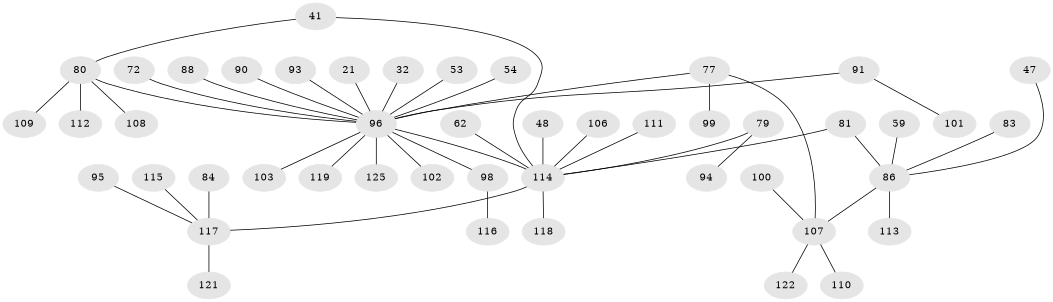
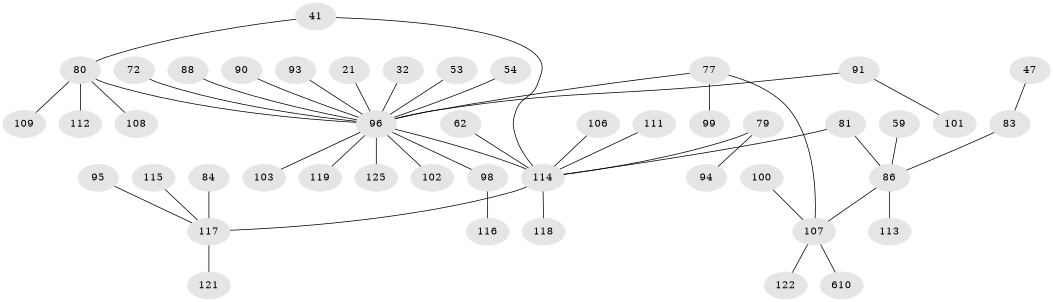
(543, 124) -> none
(1003, 156) -> (1020, 97)
(842, 285) -> (842, 285)
